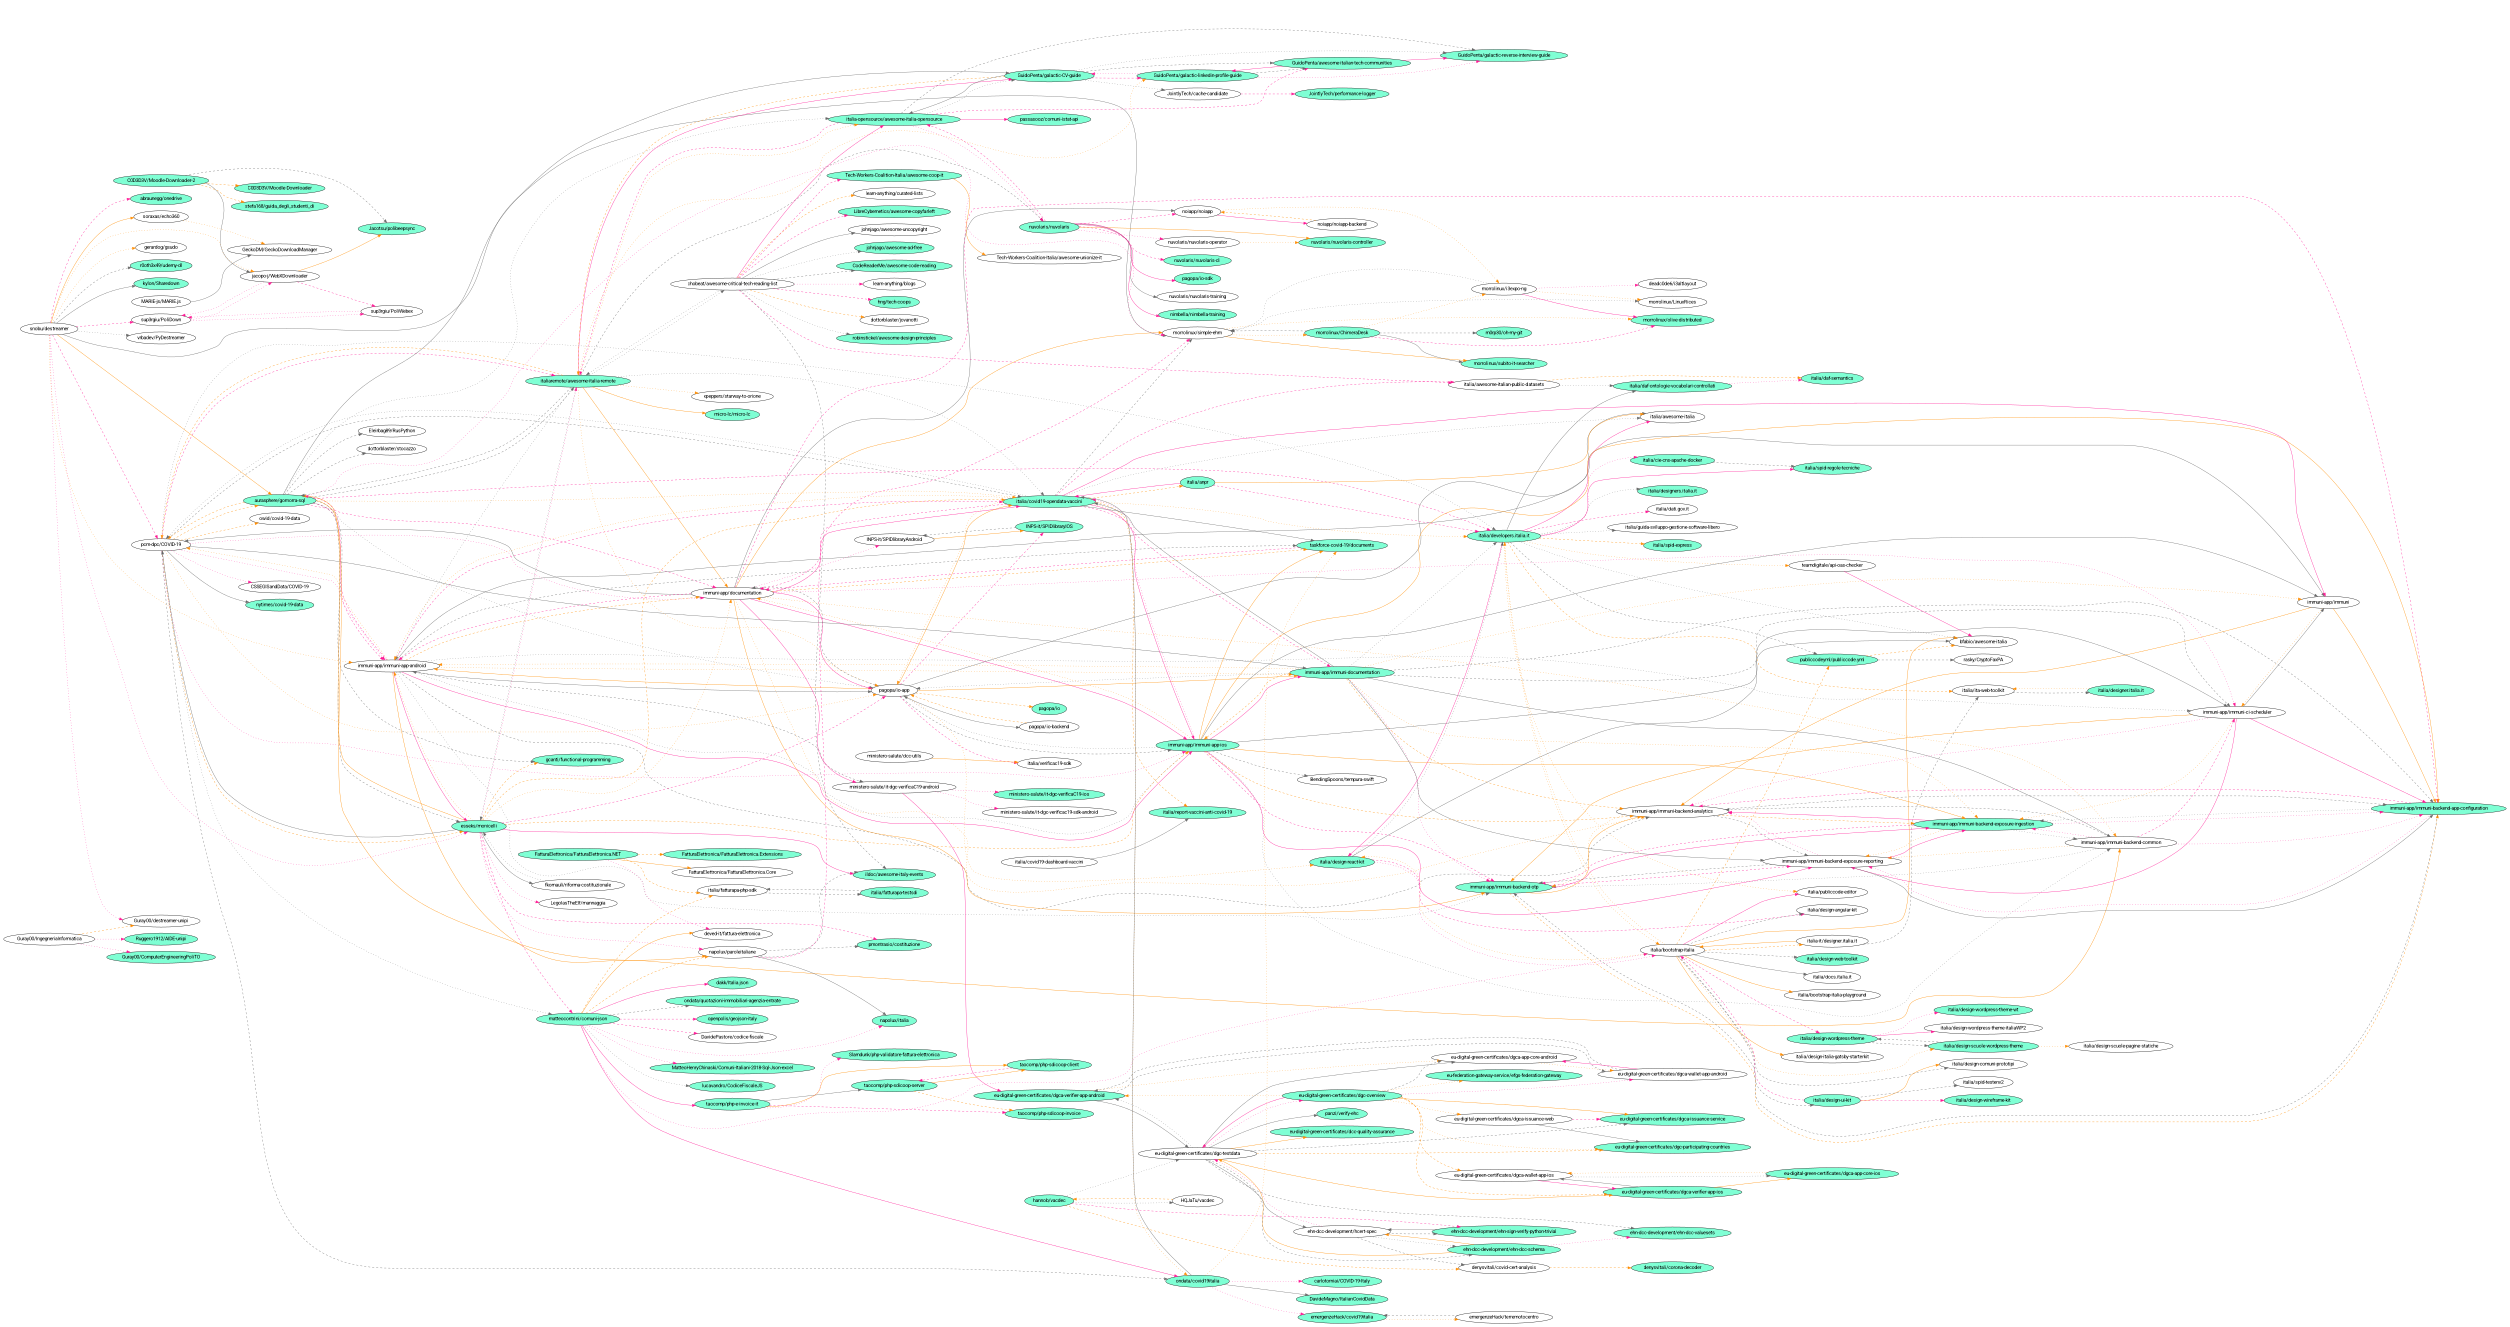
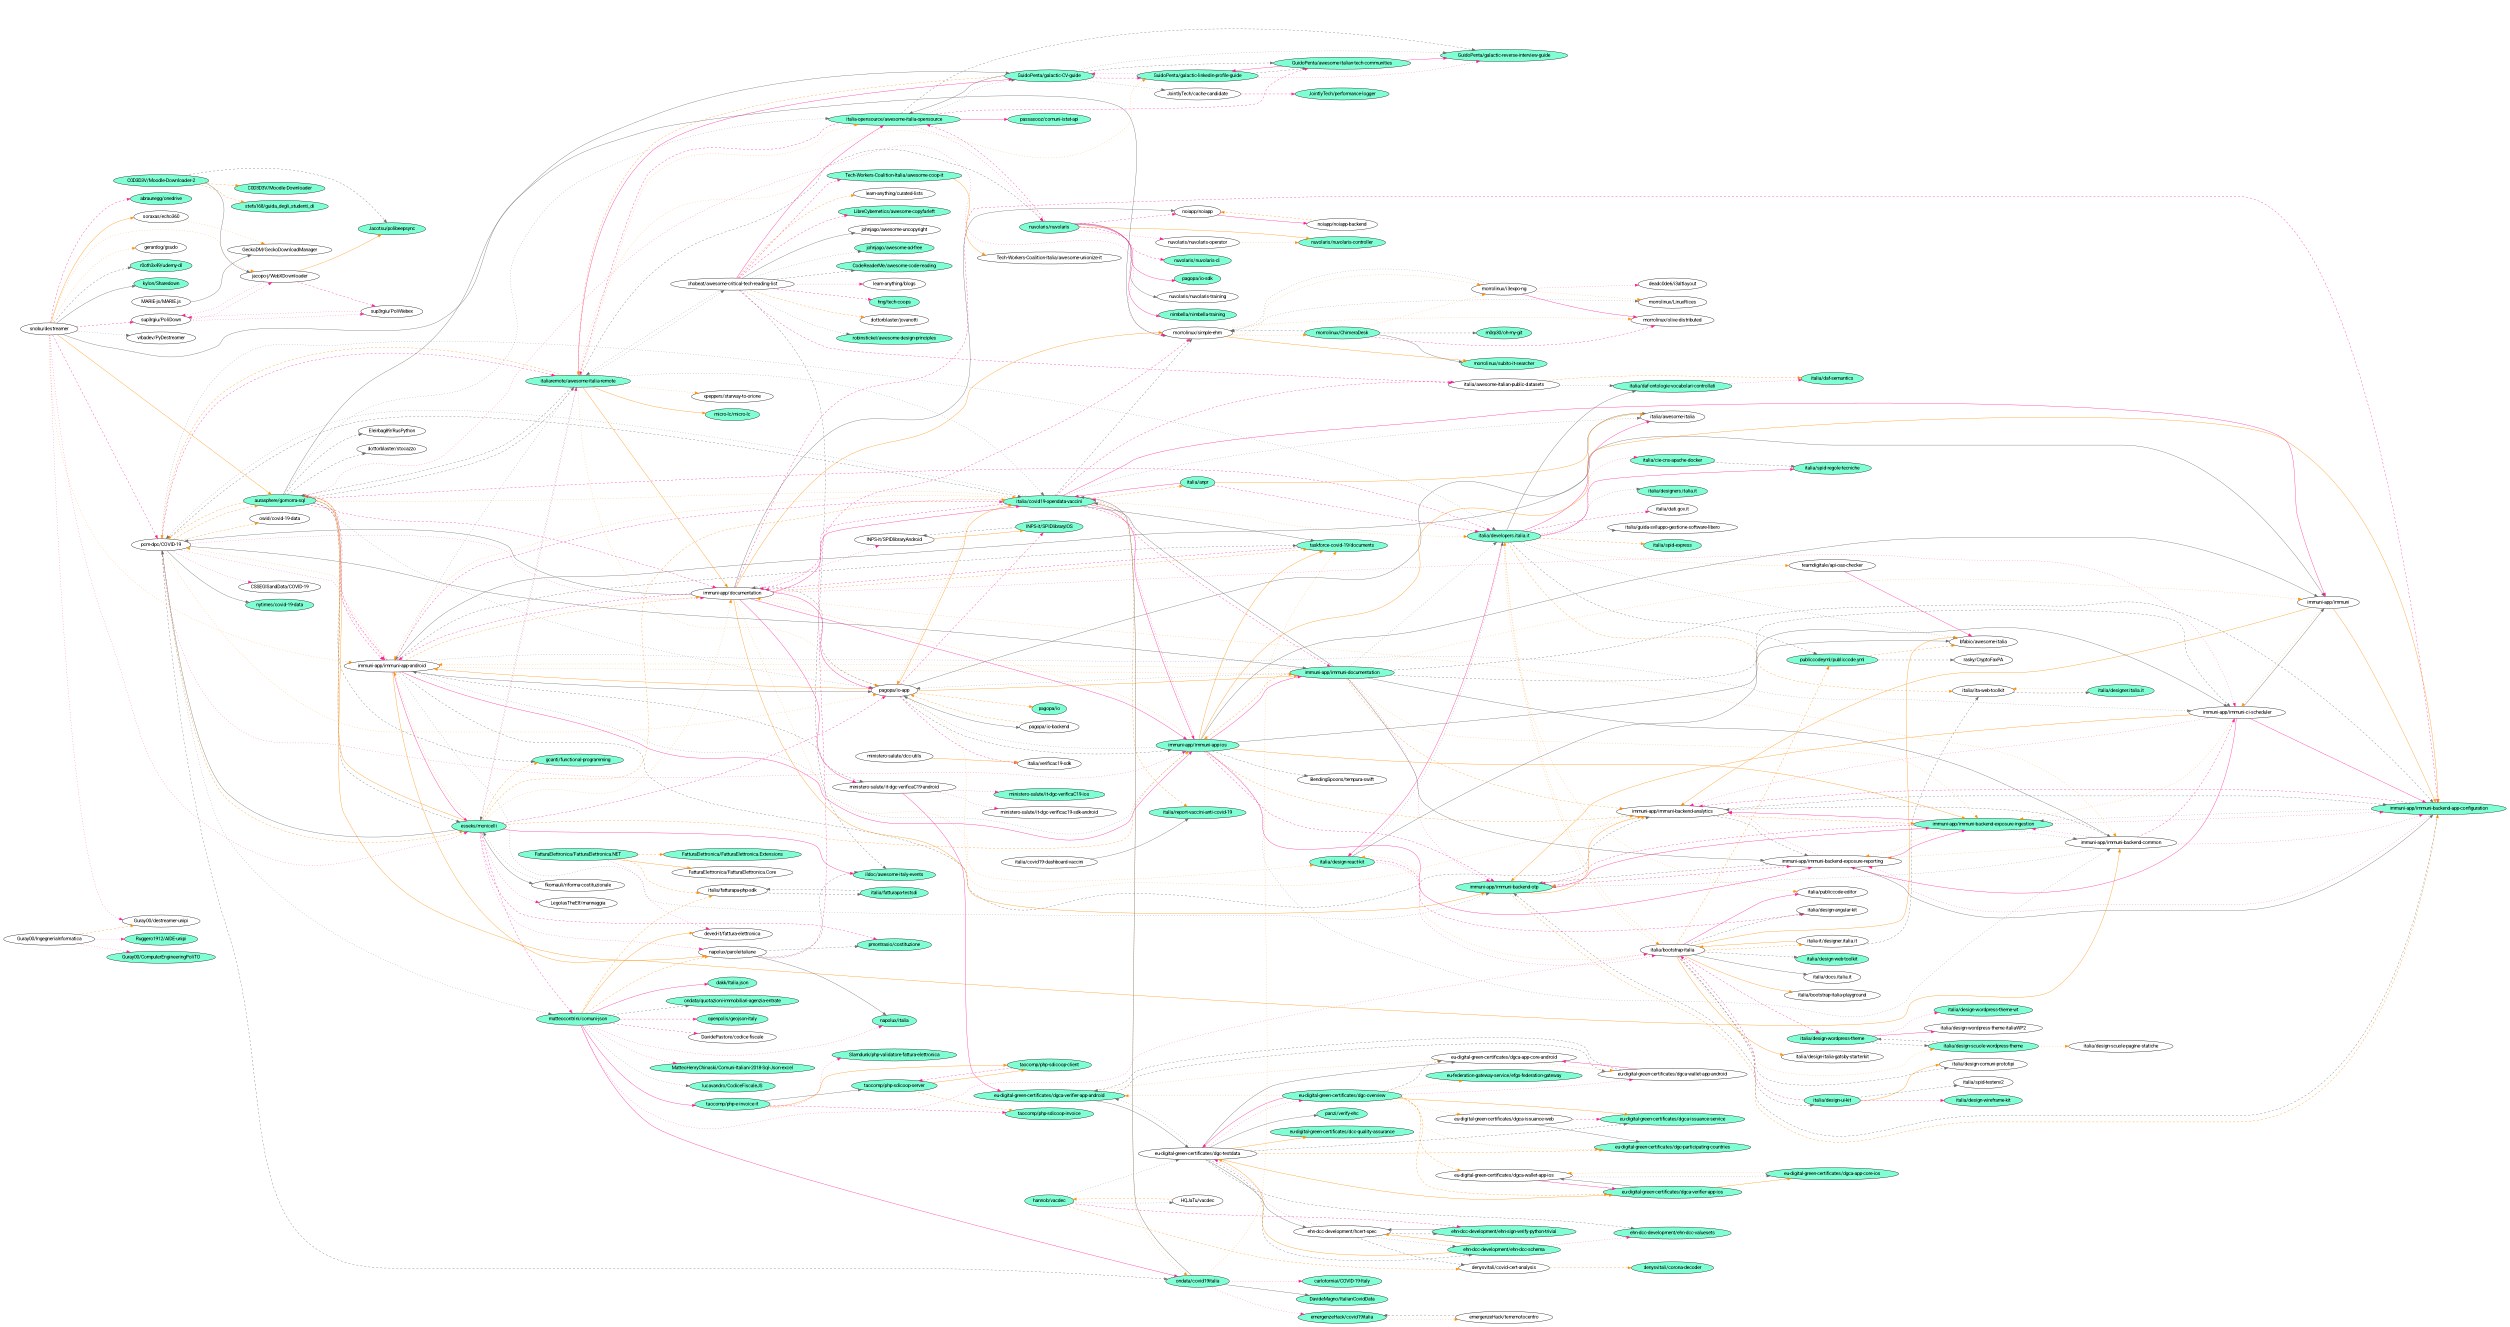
(1371, 209) -> (1340, 279)
(1673, 320) -> (1673, 320)
